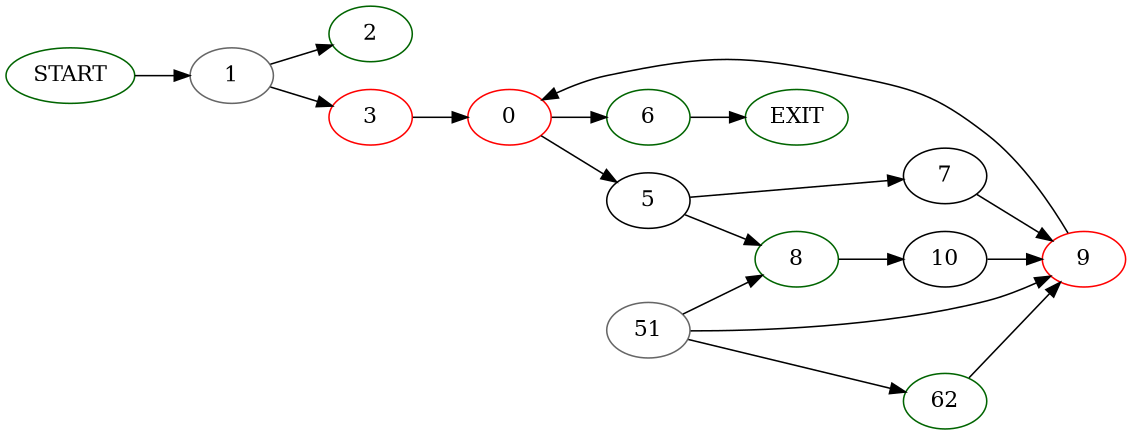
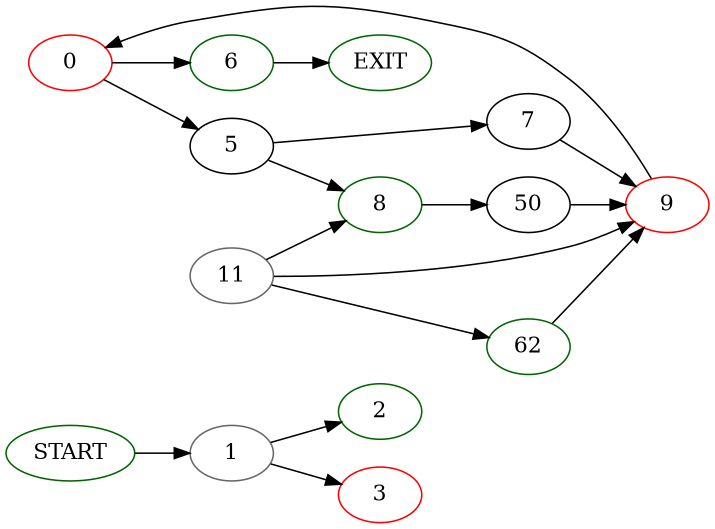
(433, 117) -> none
(945, 259) -> (528, 205)
(648, 330) -> (232, 276)
